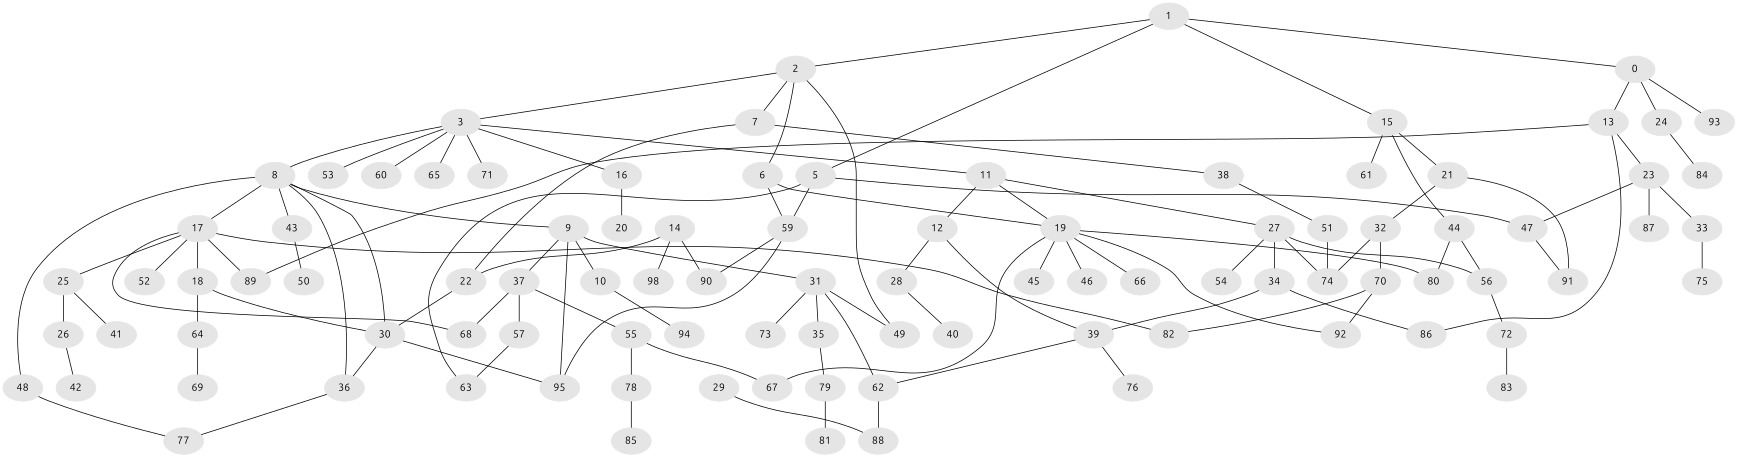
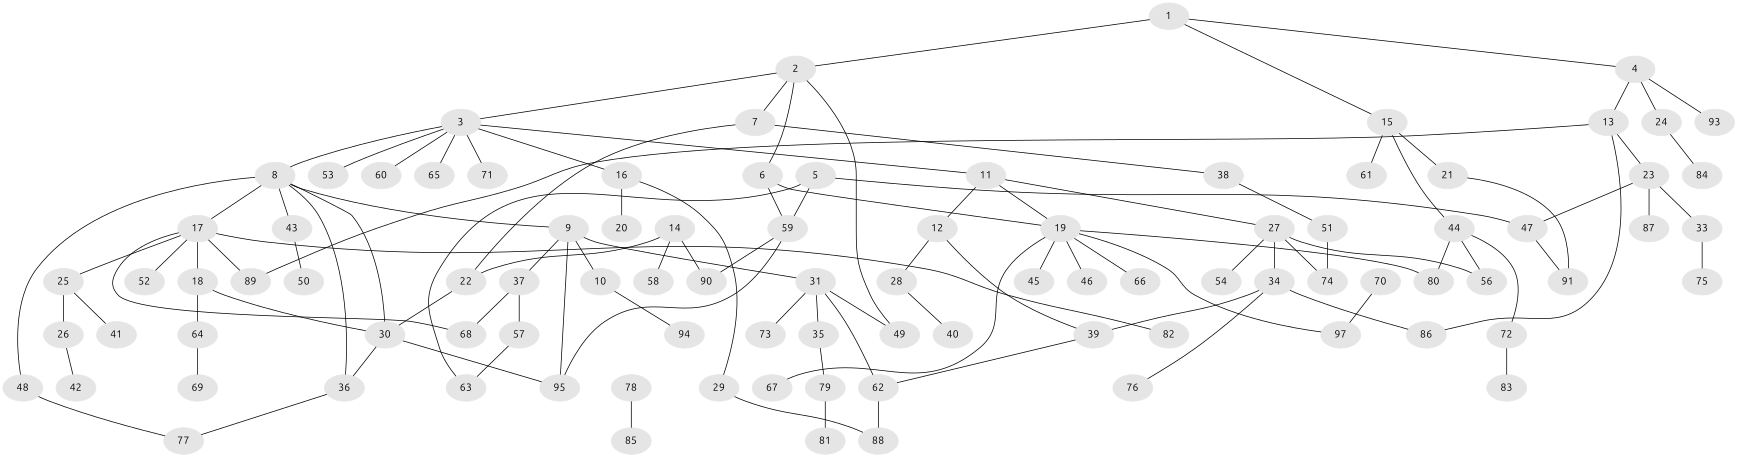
(1635, 69) -> (1635, 69)
(992, 96) -> none
(1381, 229) -> none
none -> (729, 256)
(653, 282) -> (653, 282)
(1497, 308) -> (1513, 269)
(1278, 315) -> none
(631, 335) -> none
(1341, 335) -> (1341, 335)
(1113, 361) -> (1208, 339)
